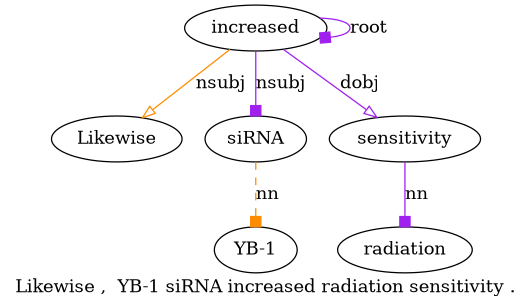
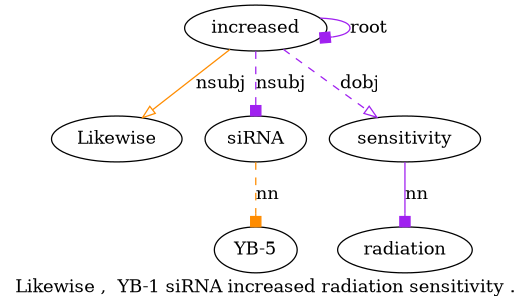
(256, 77) -> (256, 77)
(325, 80) -> (325, 80)
(256, 250) -> (256, 250)
